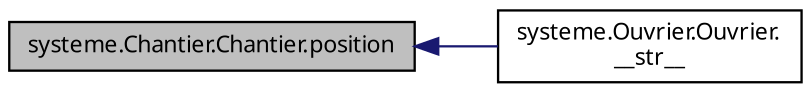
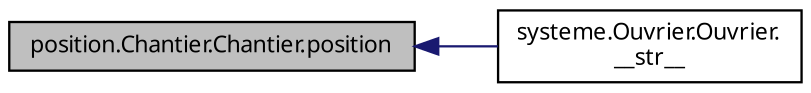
(212, 46) -> (212, 46)
